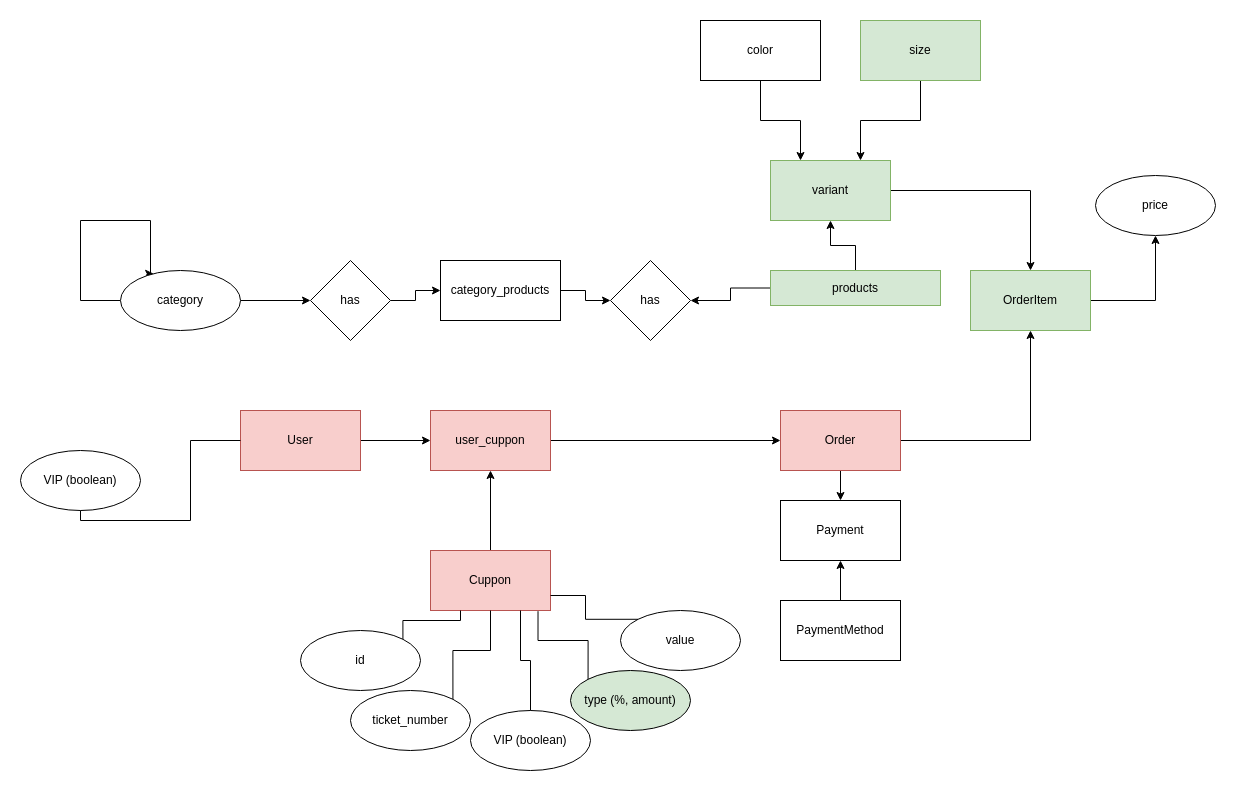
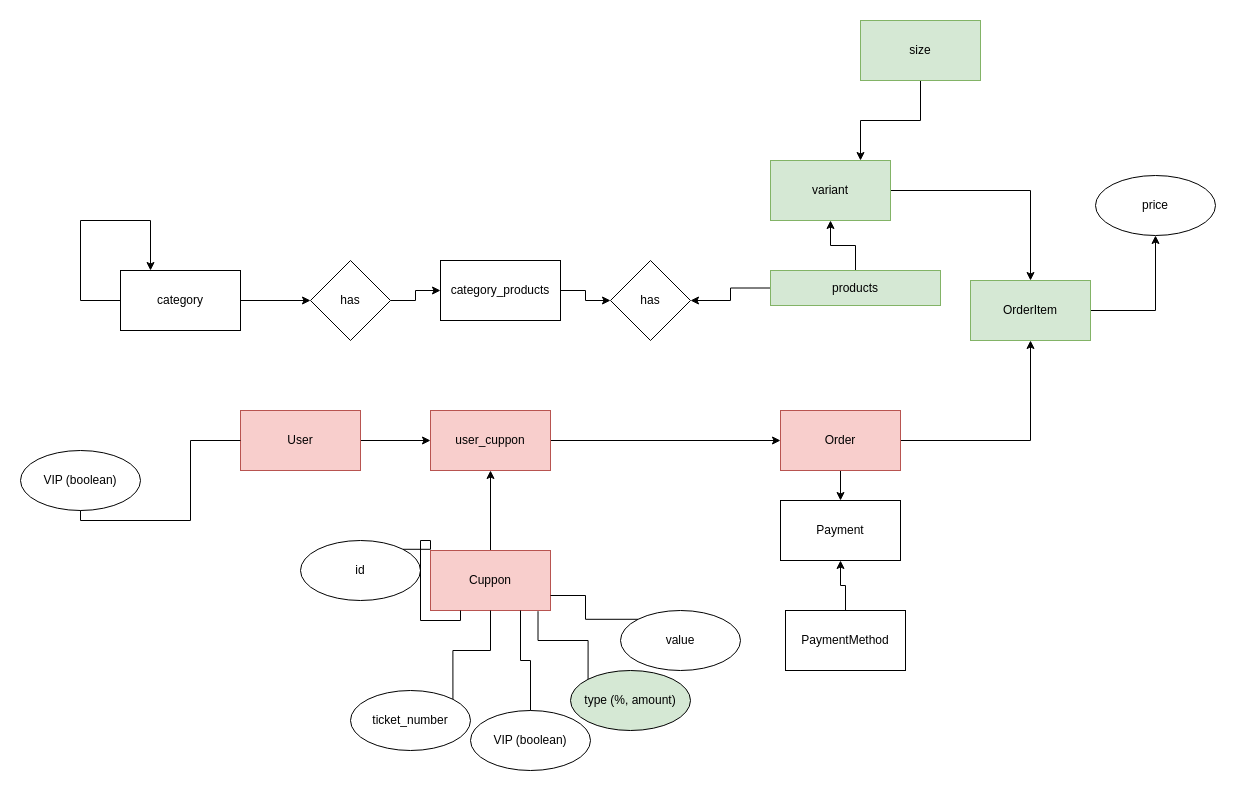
(761, 51) -> none
(777, 121) -> none
(181, 301) -> (181, 301)
(1031, 301) -> (1031, 311)
(841, 631) -> (846, 641)
(361, 661) -> (361, 571)
